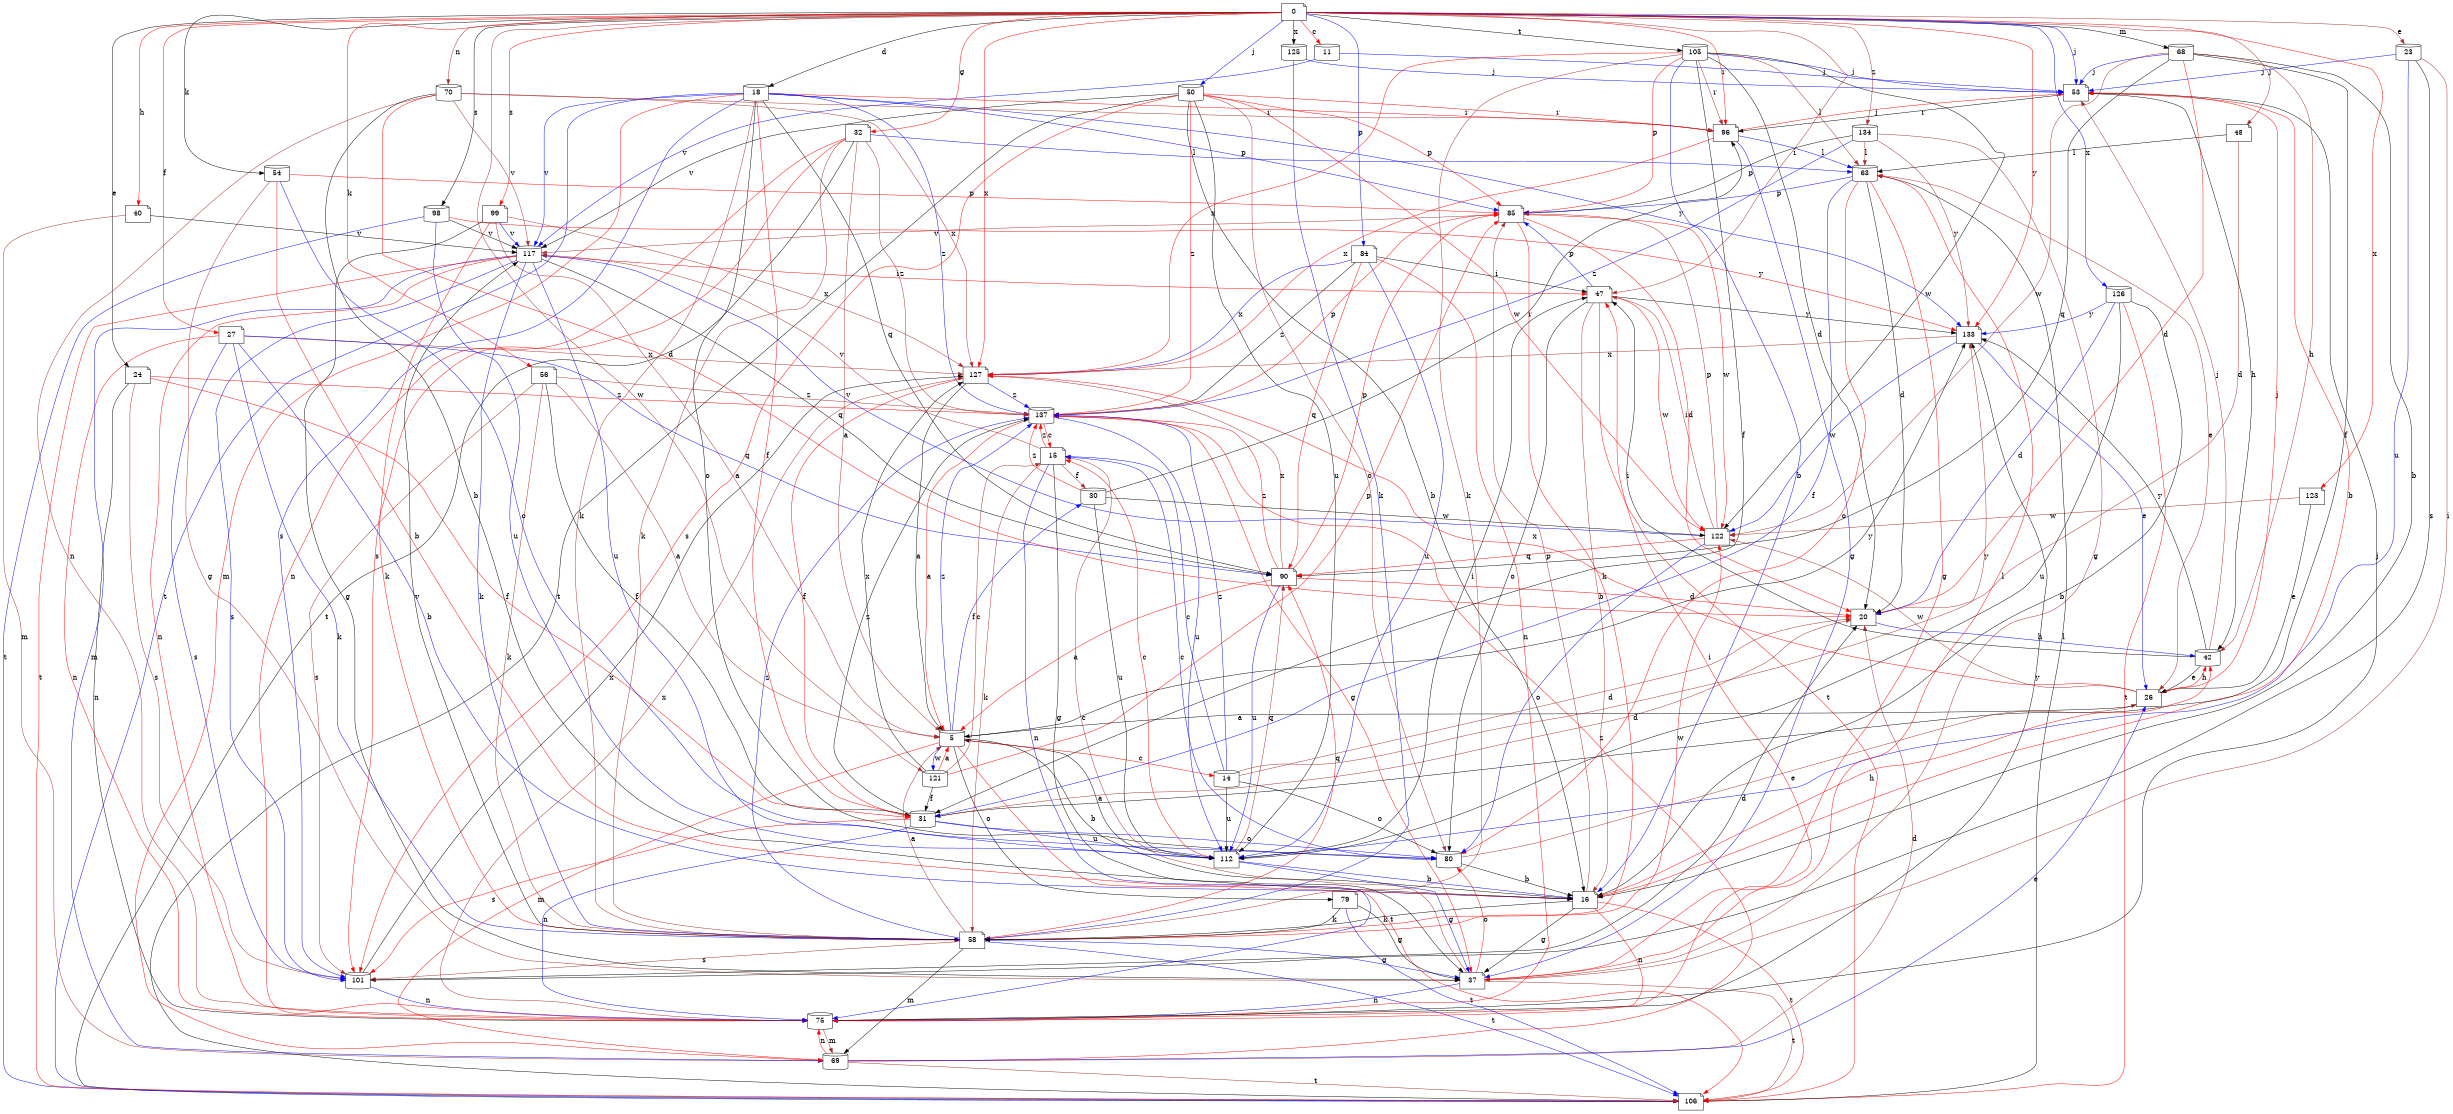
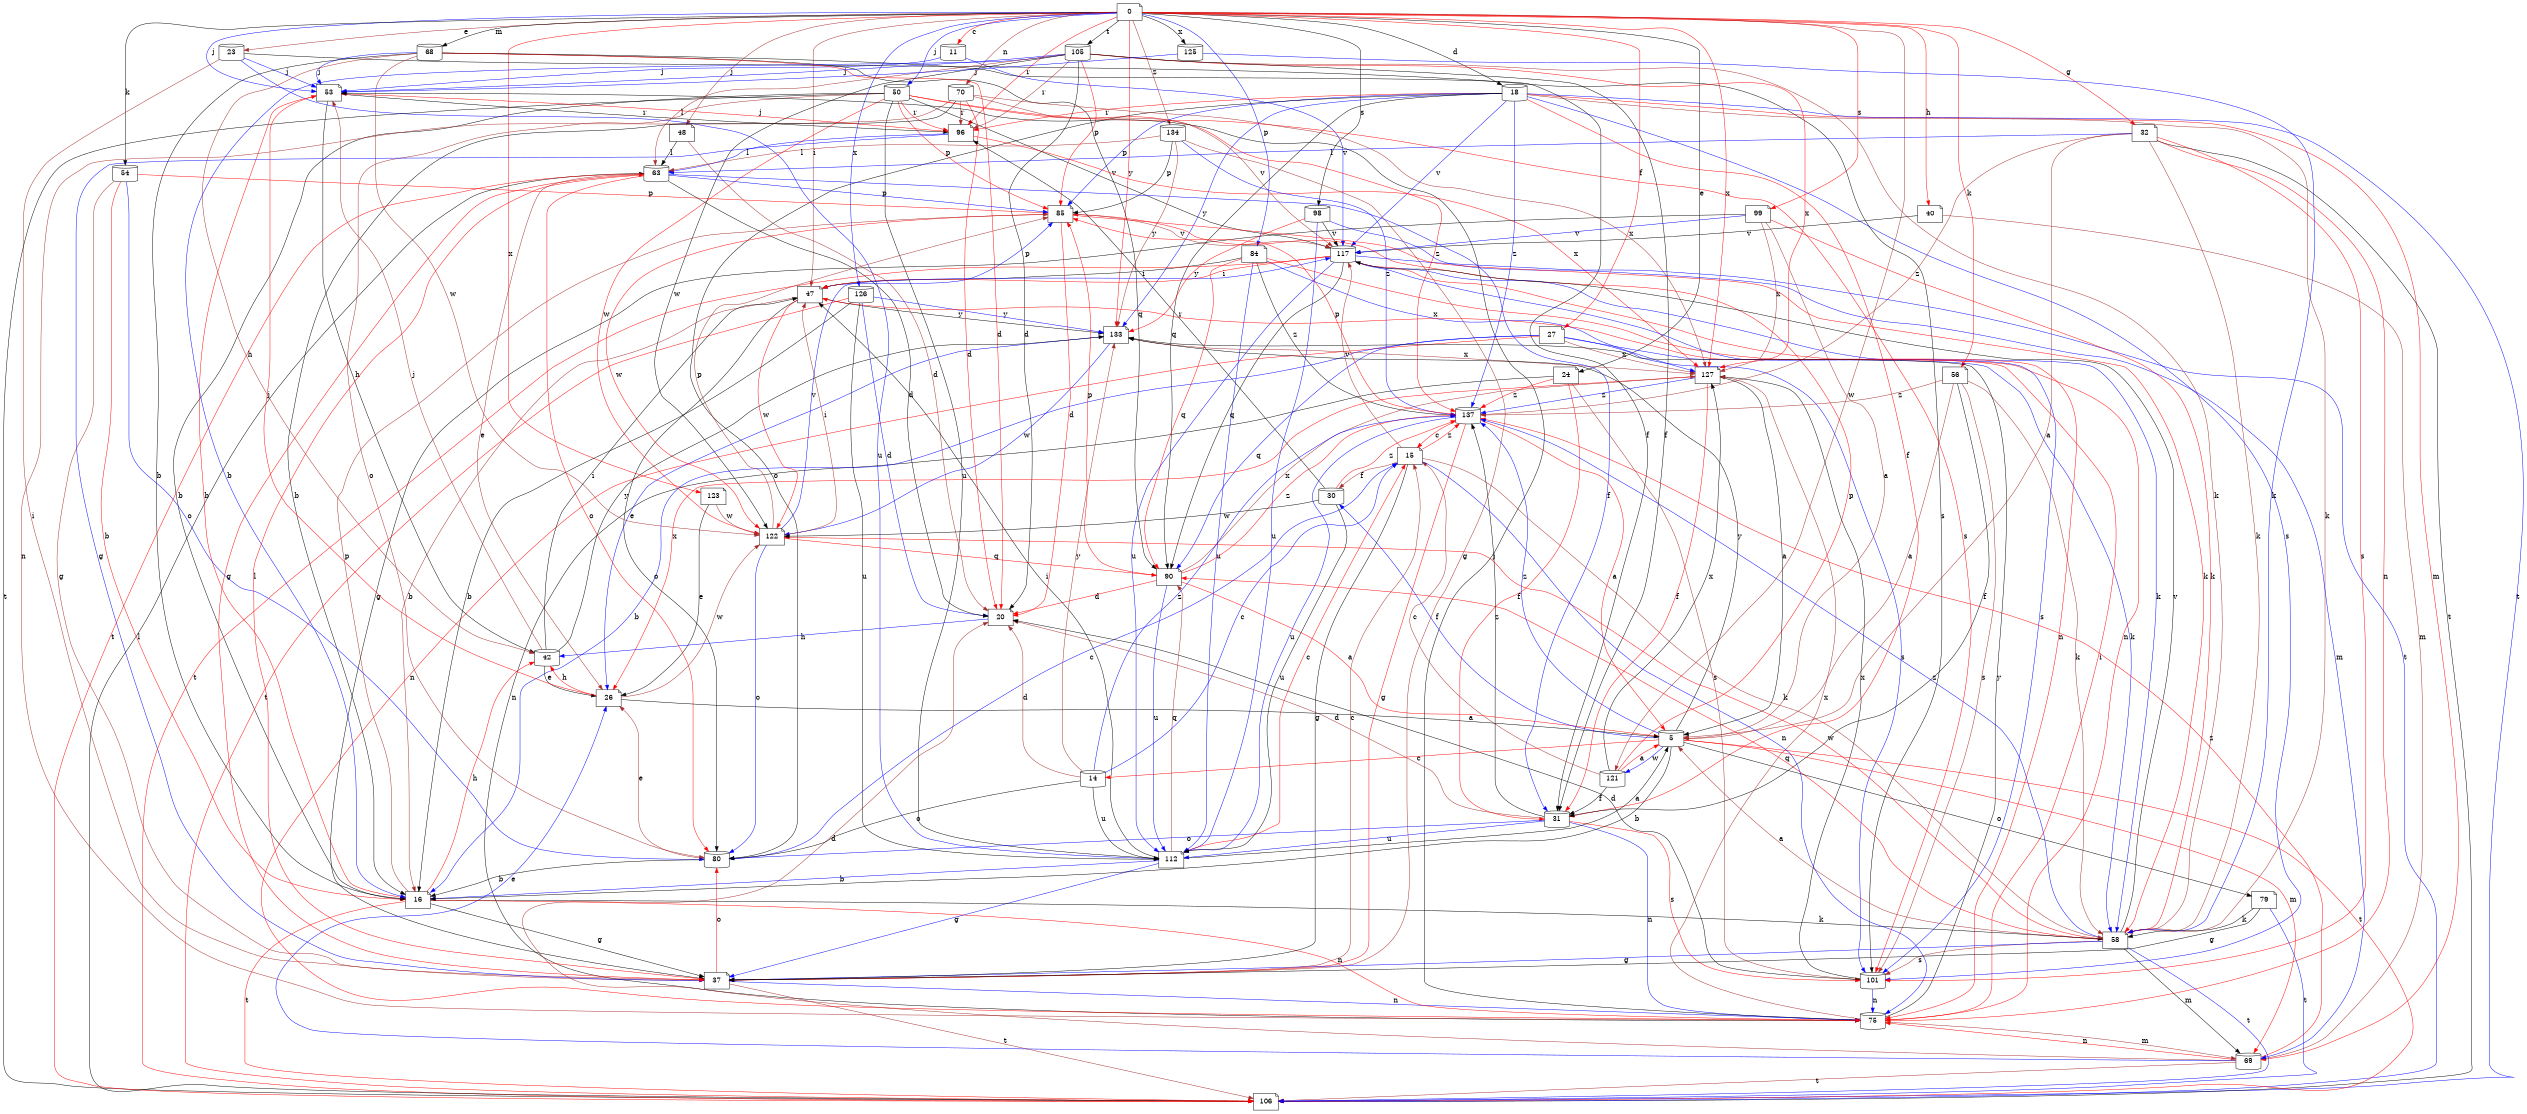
(1525, 544) -> (1098, 480)
(1841, 721) -> (54, 1055)
